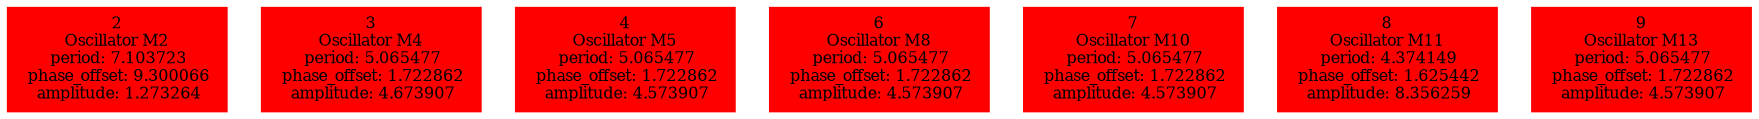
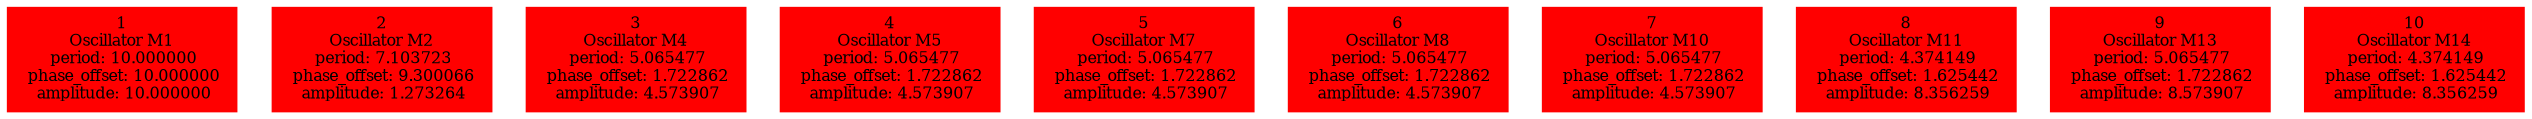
none -> (122, 60)
none -> (1144, 60)
none -> (2414, 60)
(371, 94) -> (636, 94)
(1642, 94) -> (2160, 94)
